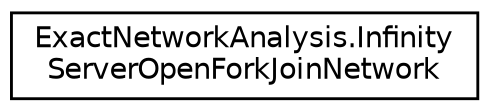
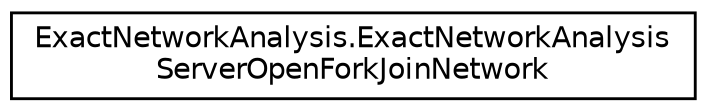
(245, 56) -> (353, 56)
